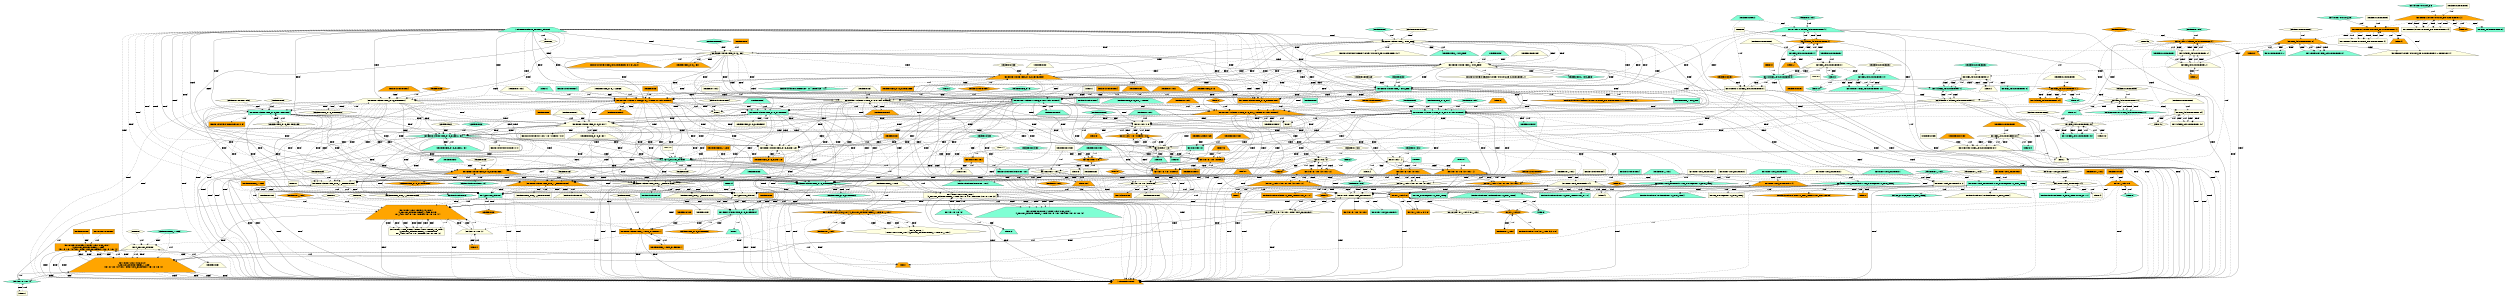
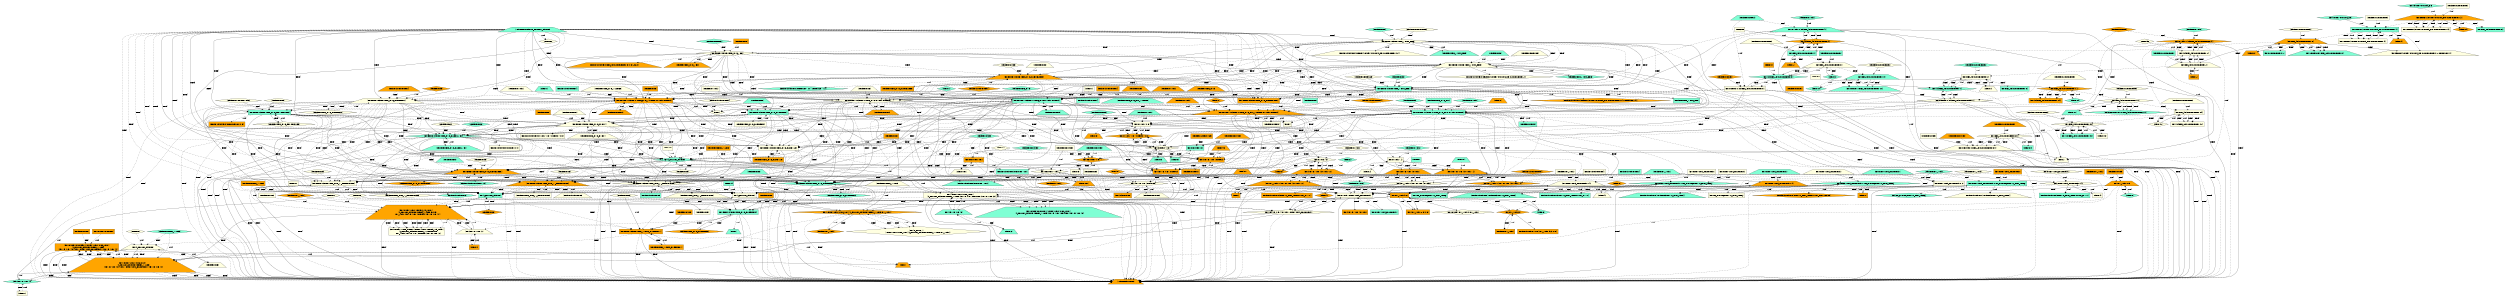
(2375, 30) -> (2375, 30)
